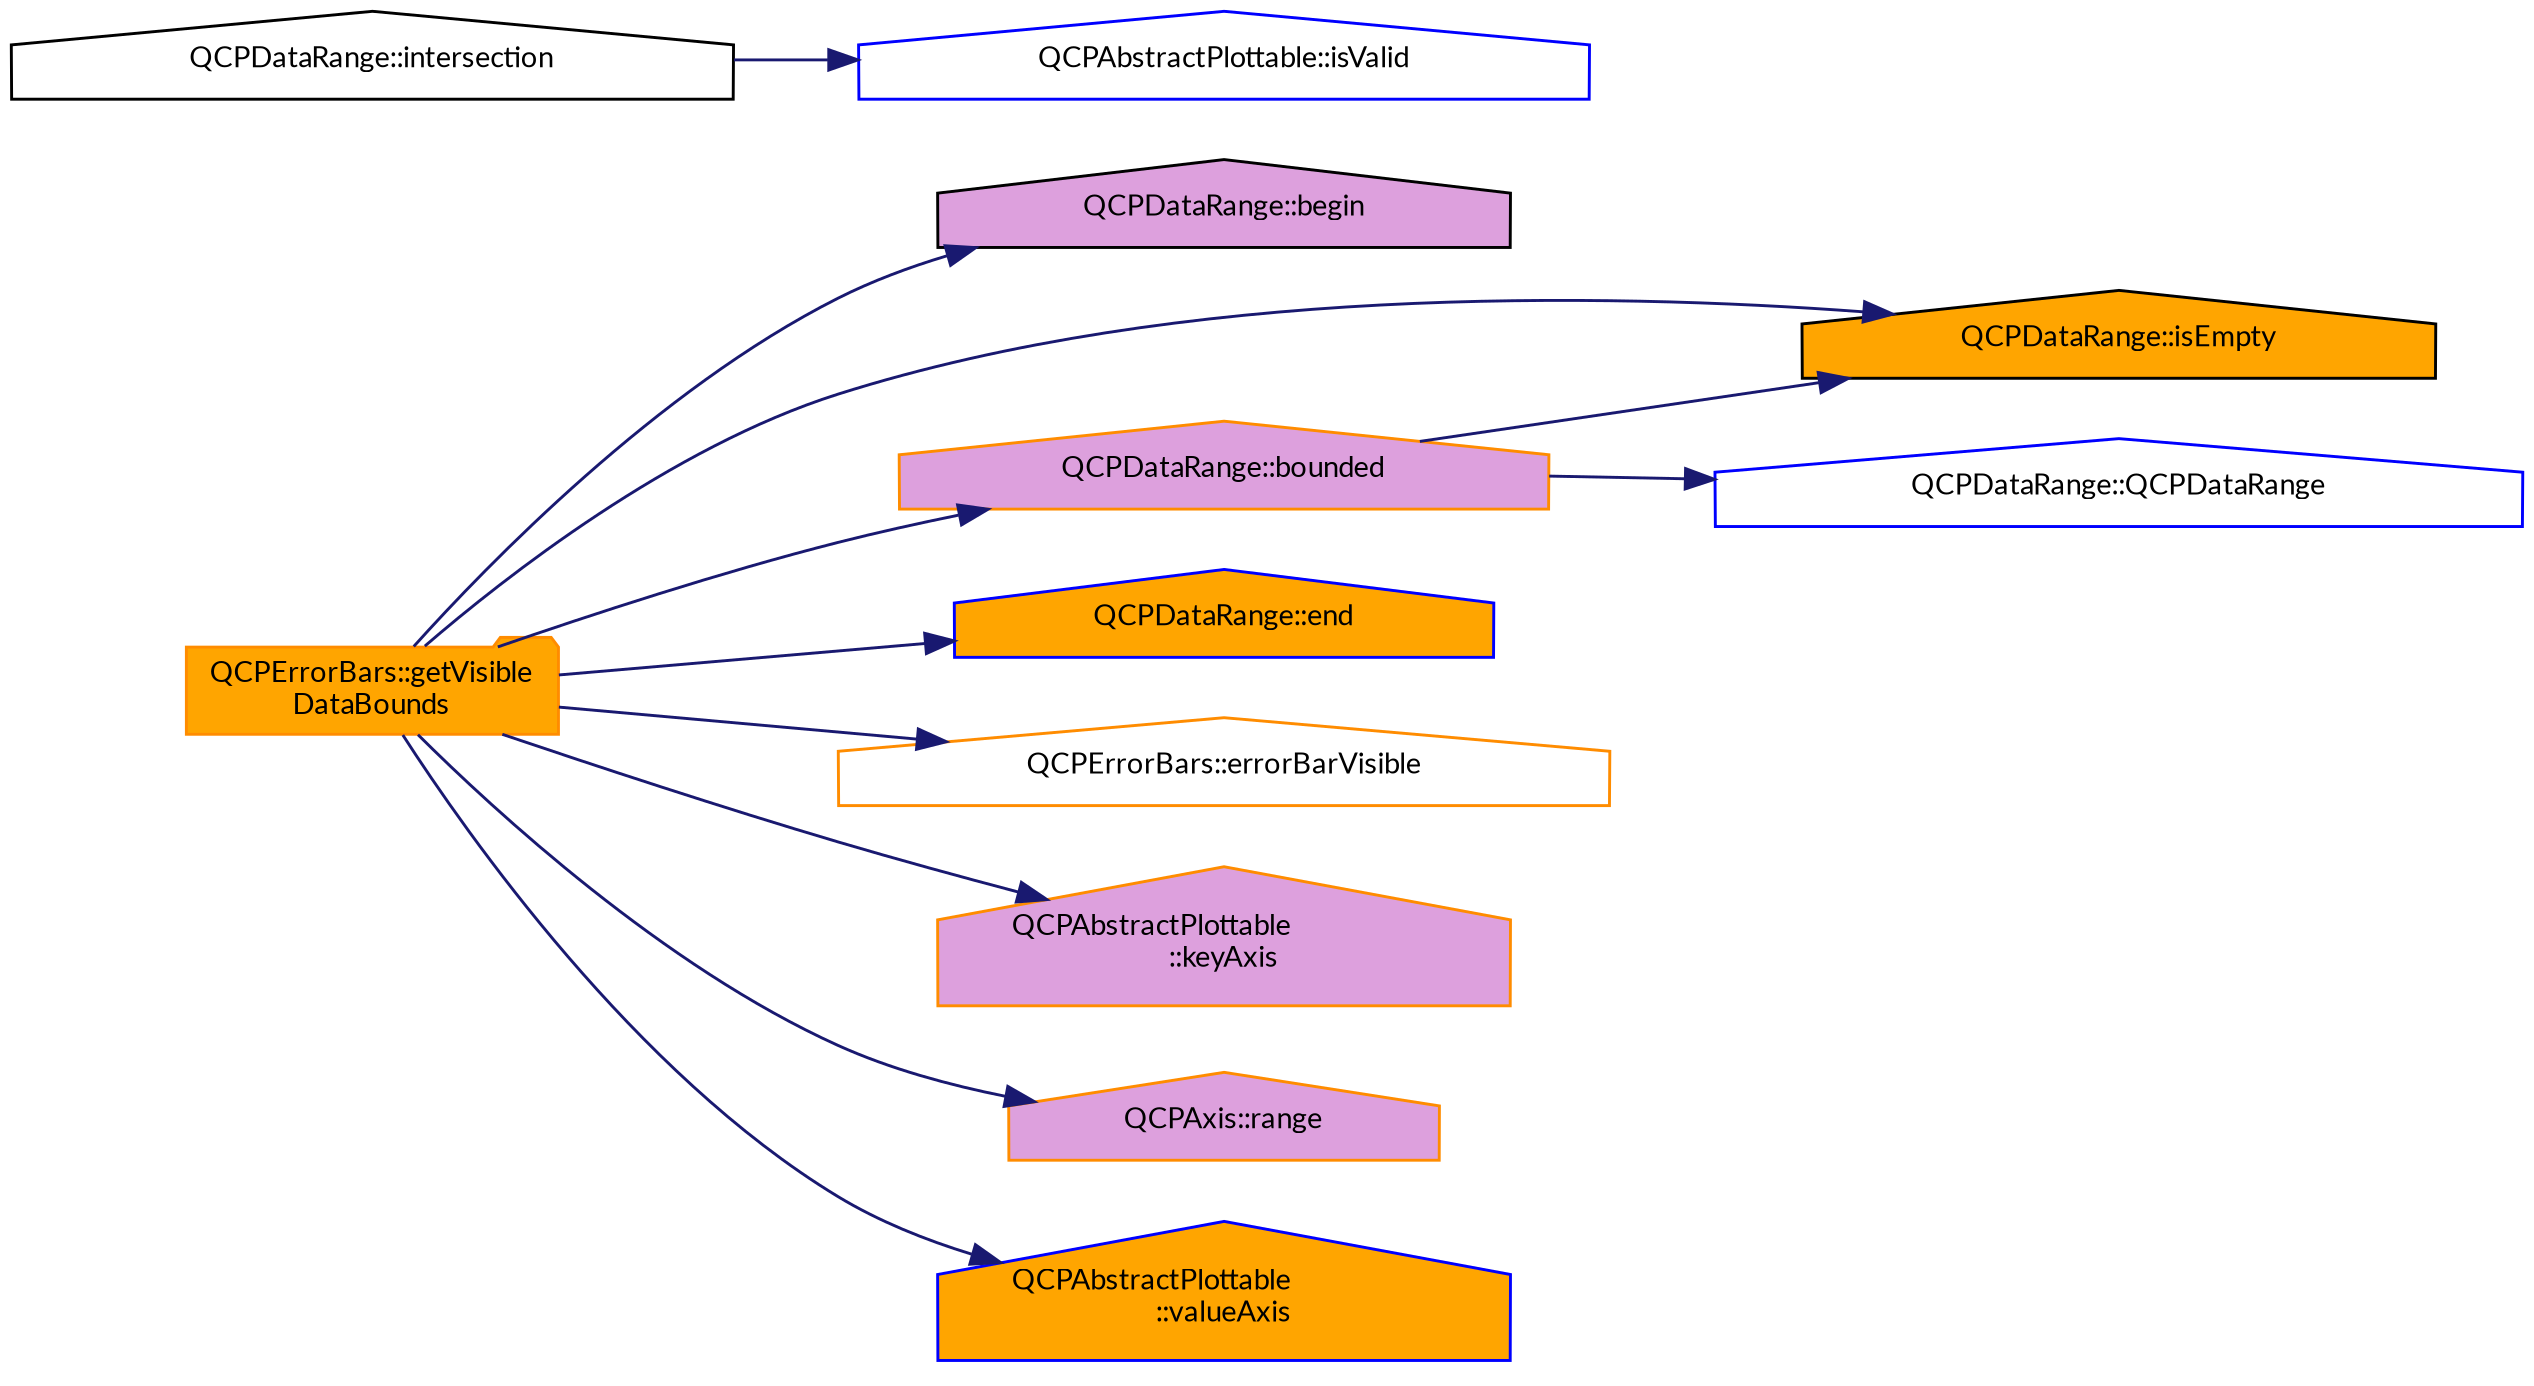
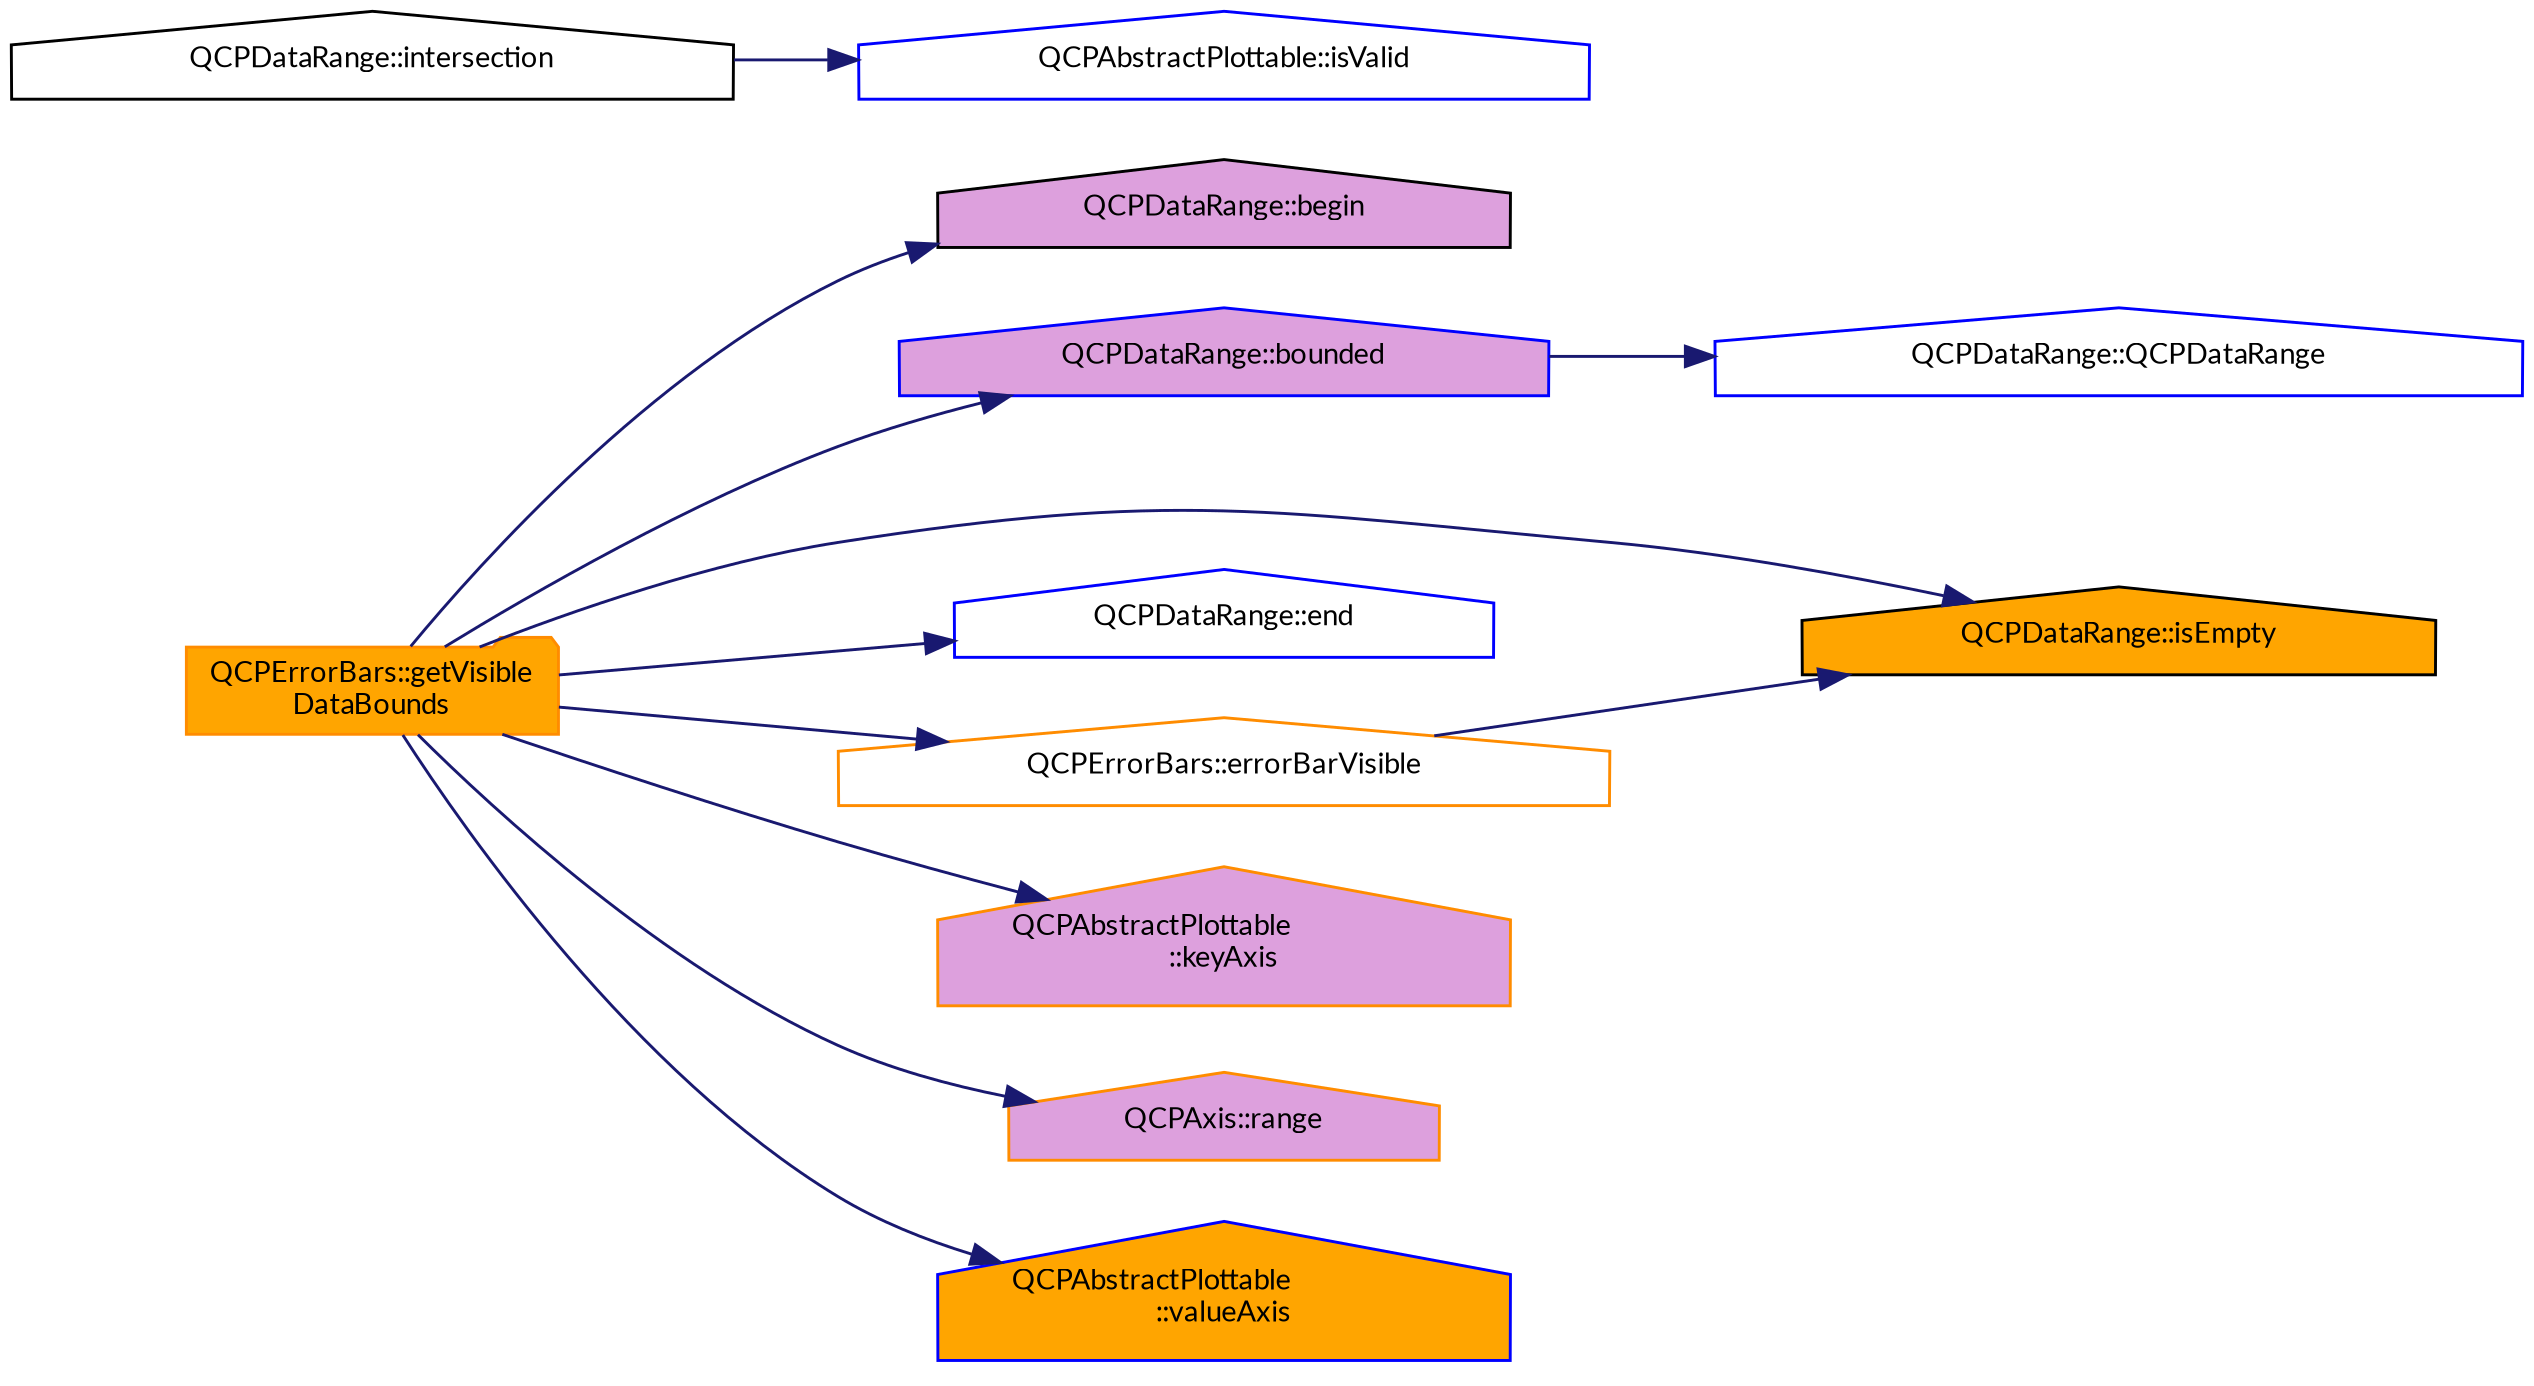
(1619, 412) -> (1627, 707)
(1224, 470) -> (1224, 356)
(1224, 618) -> (1224, 618)
